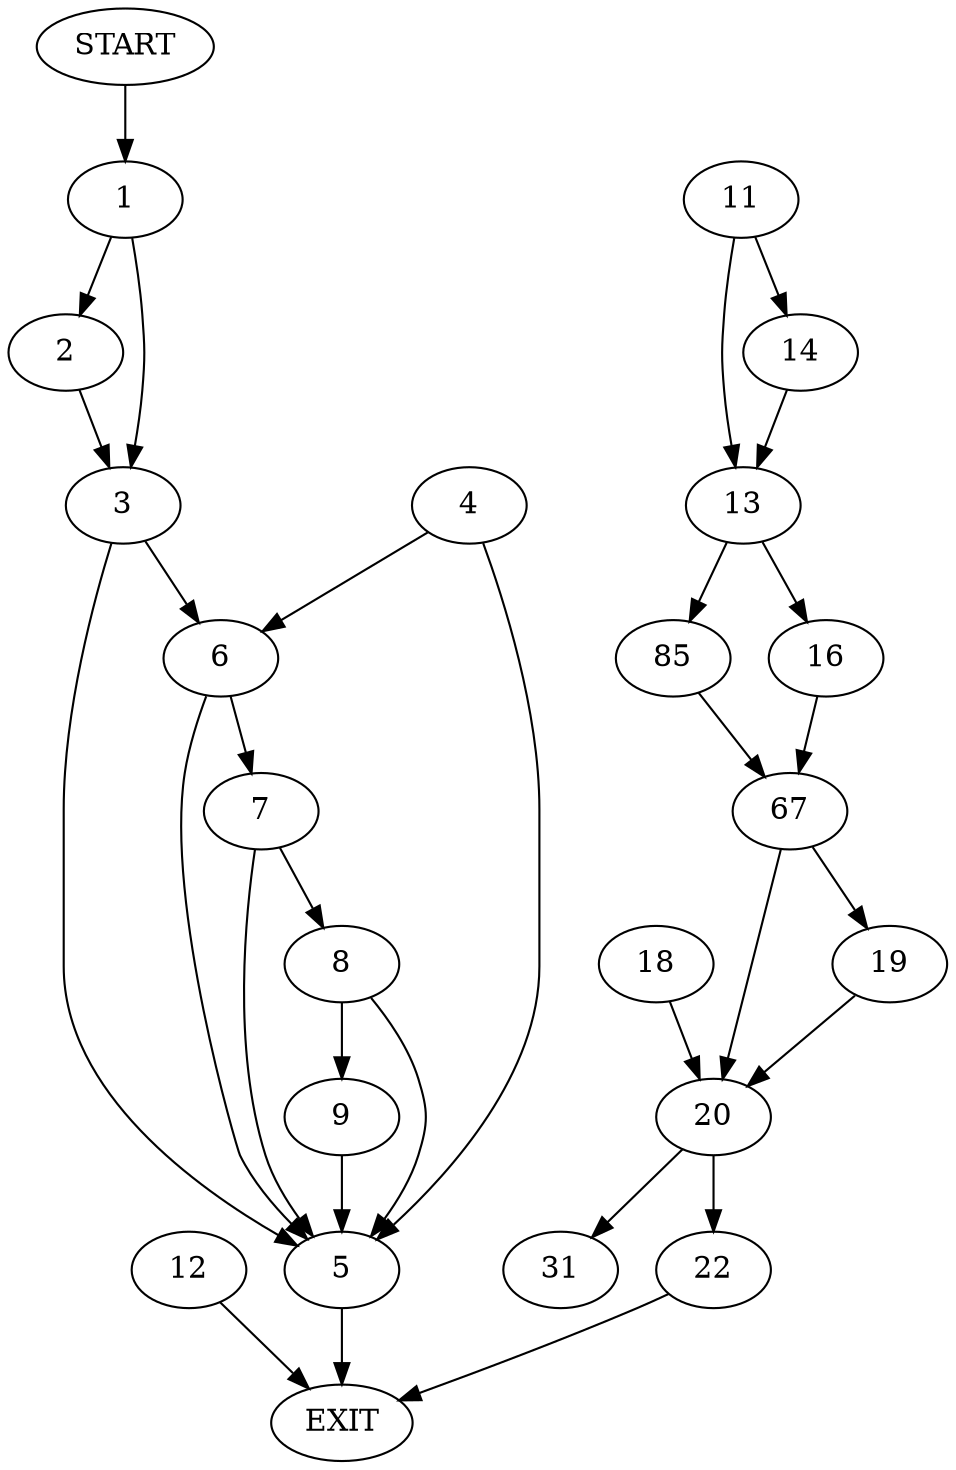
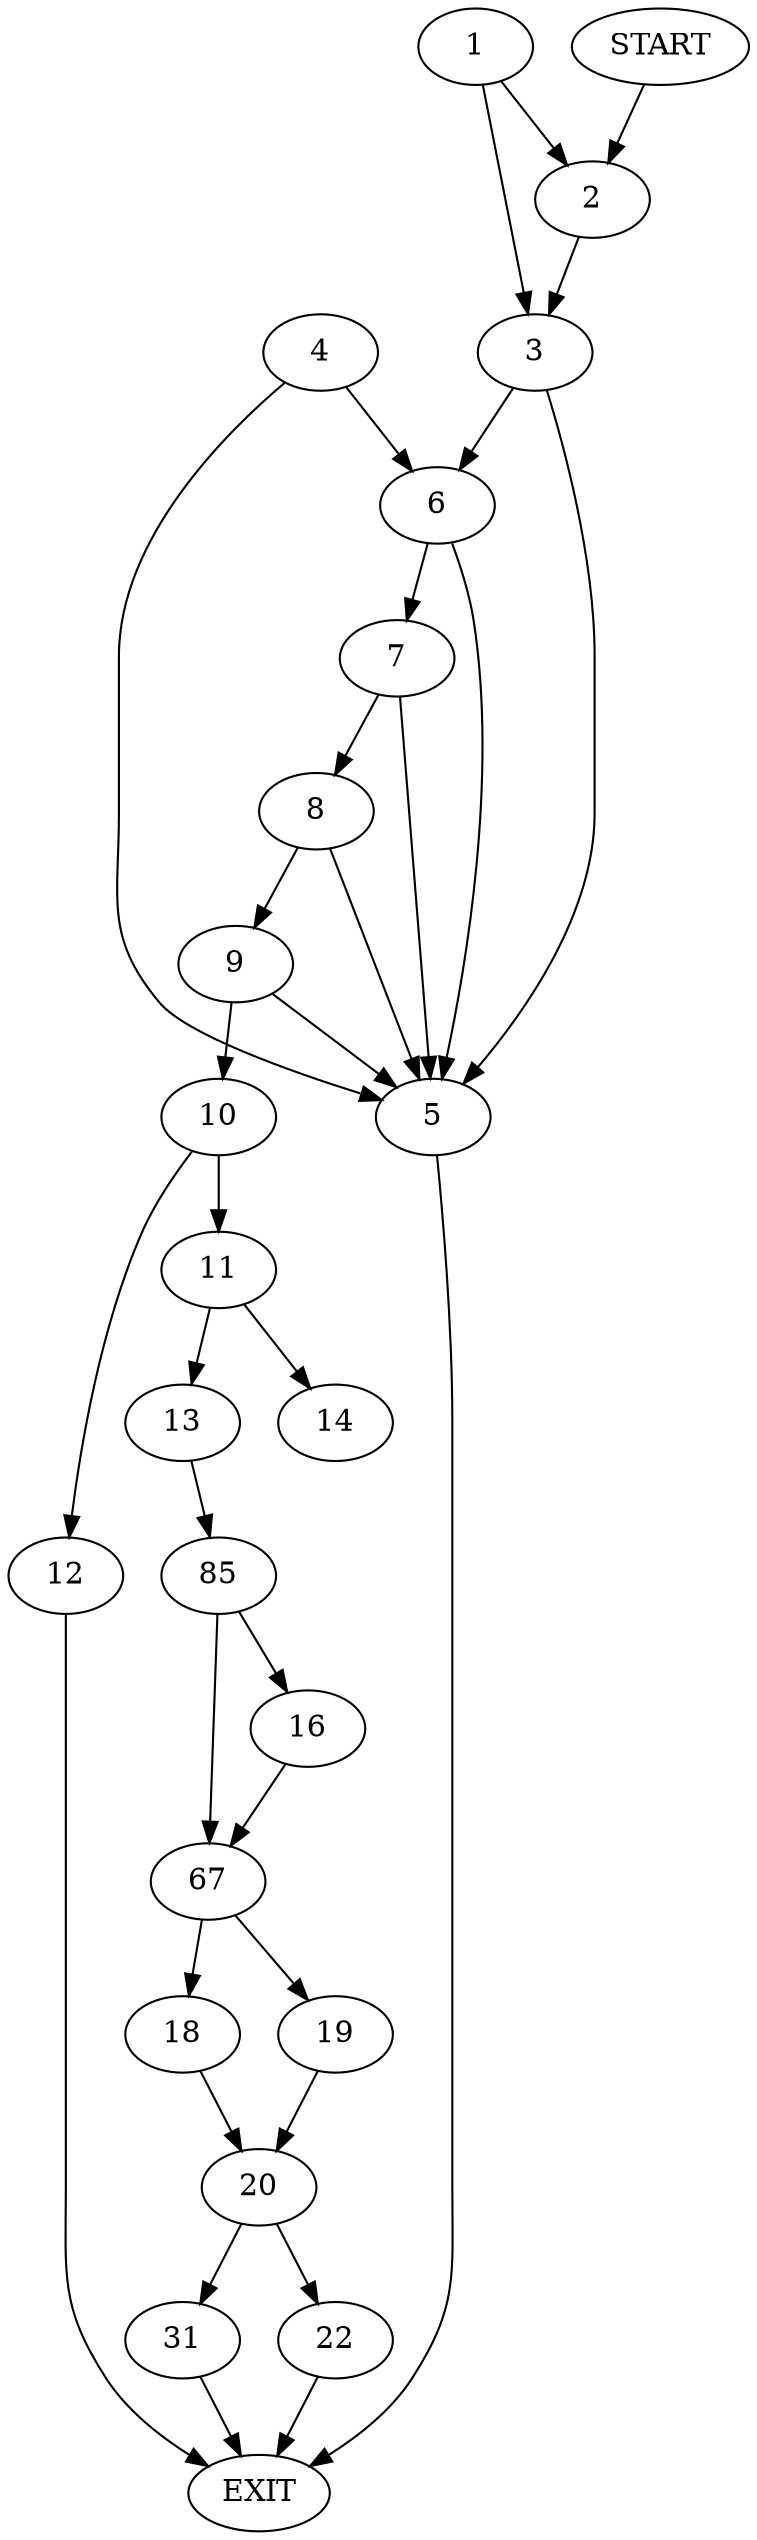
(125, 113) -> (631, 114)
(776, 419) -> none
(780, 573) -> (257, 1642)
(754, 954) -> (197, 1947)
none -> (219, 1117)
none -> (216, 2407)
